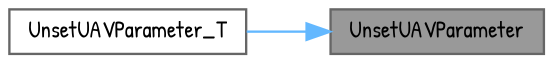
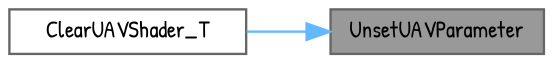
(128, 32) -> (128, 32)
